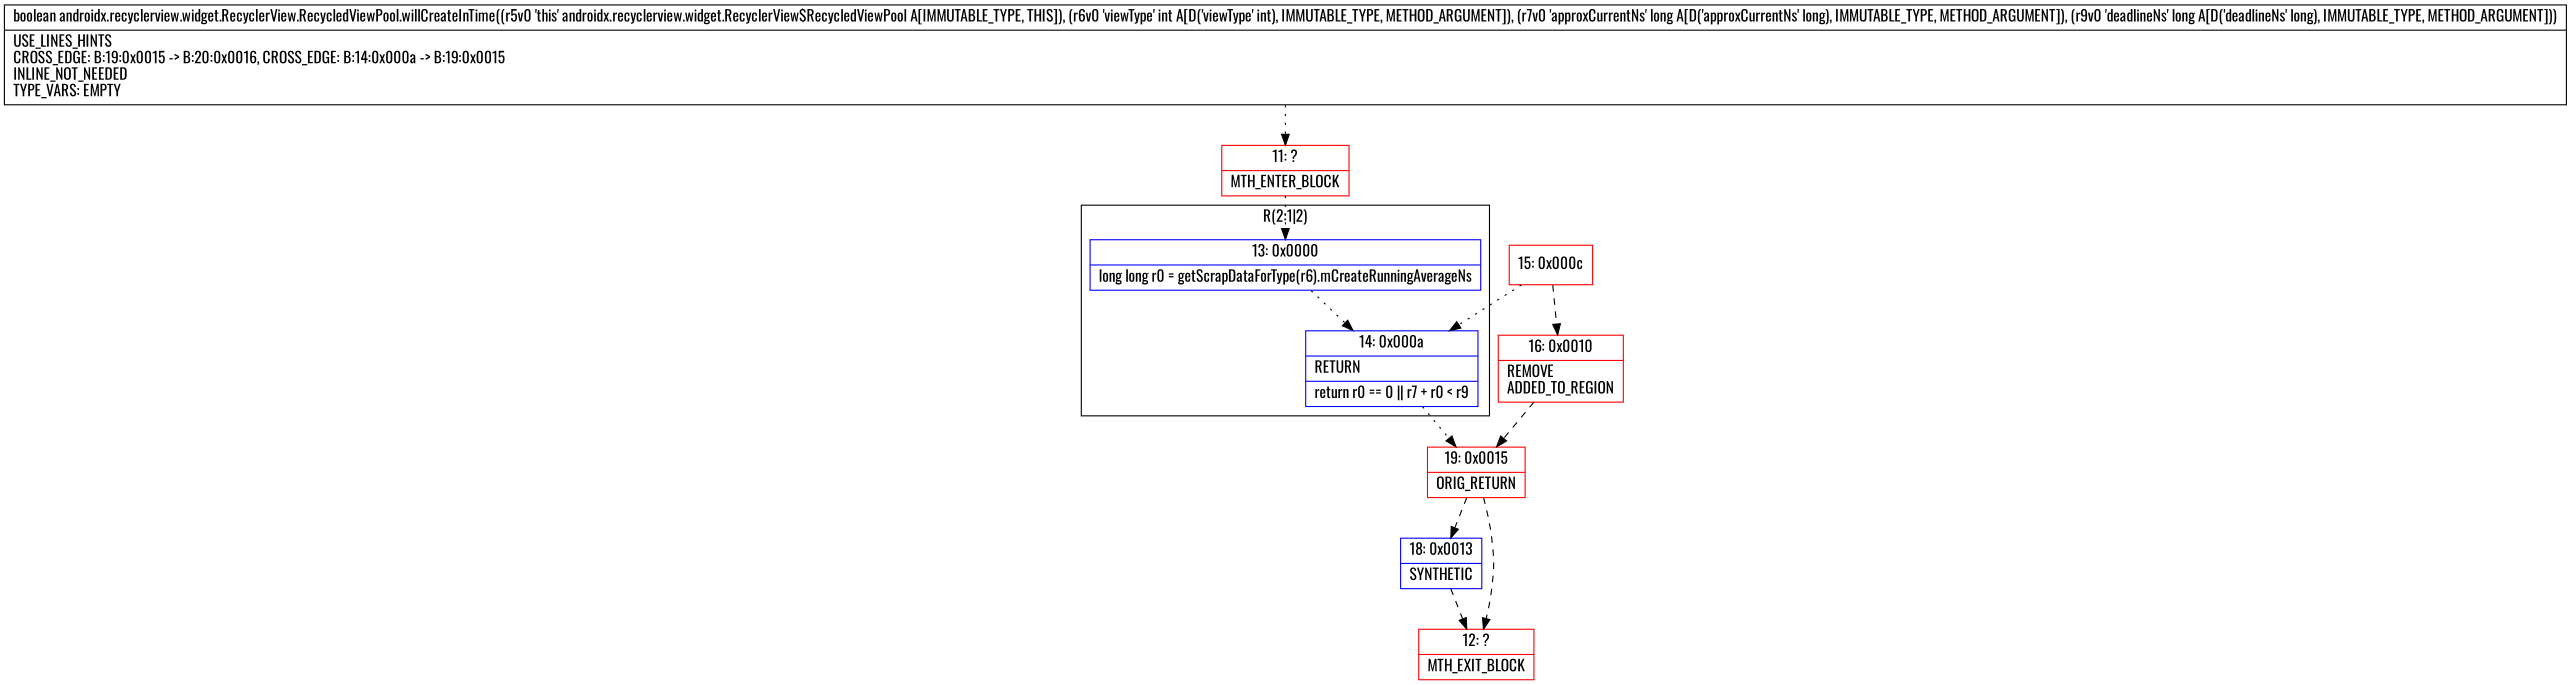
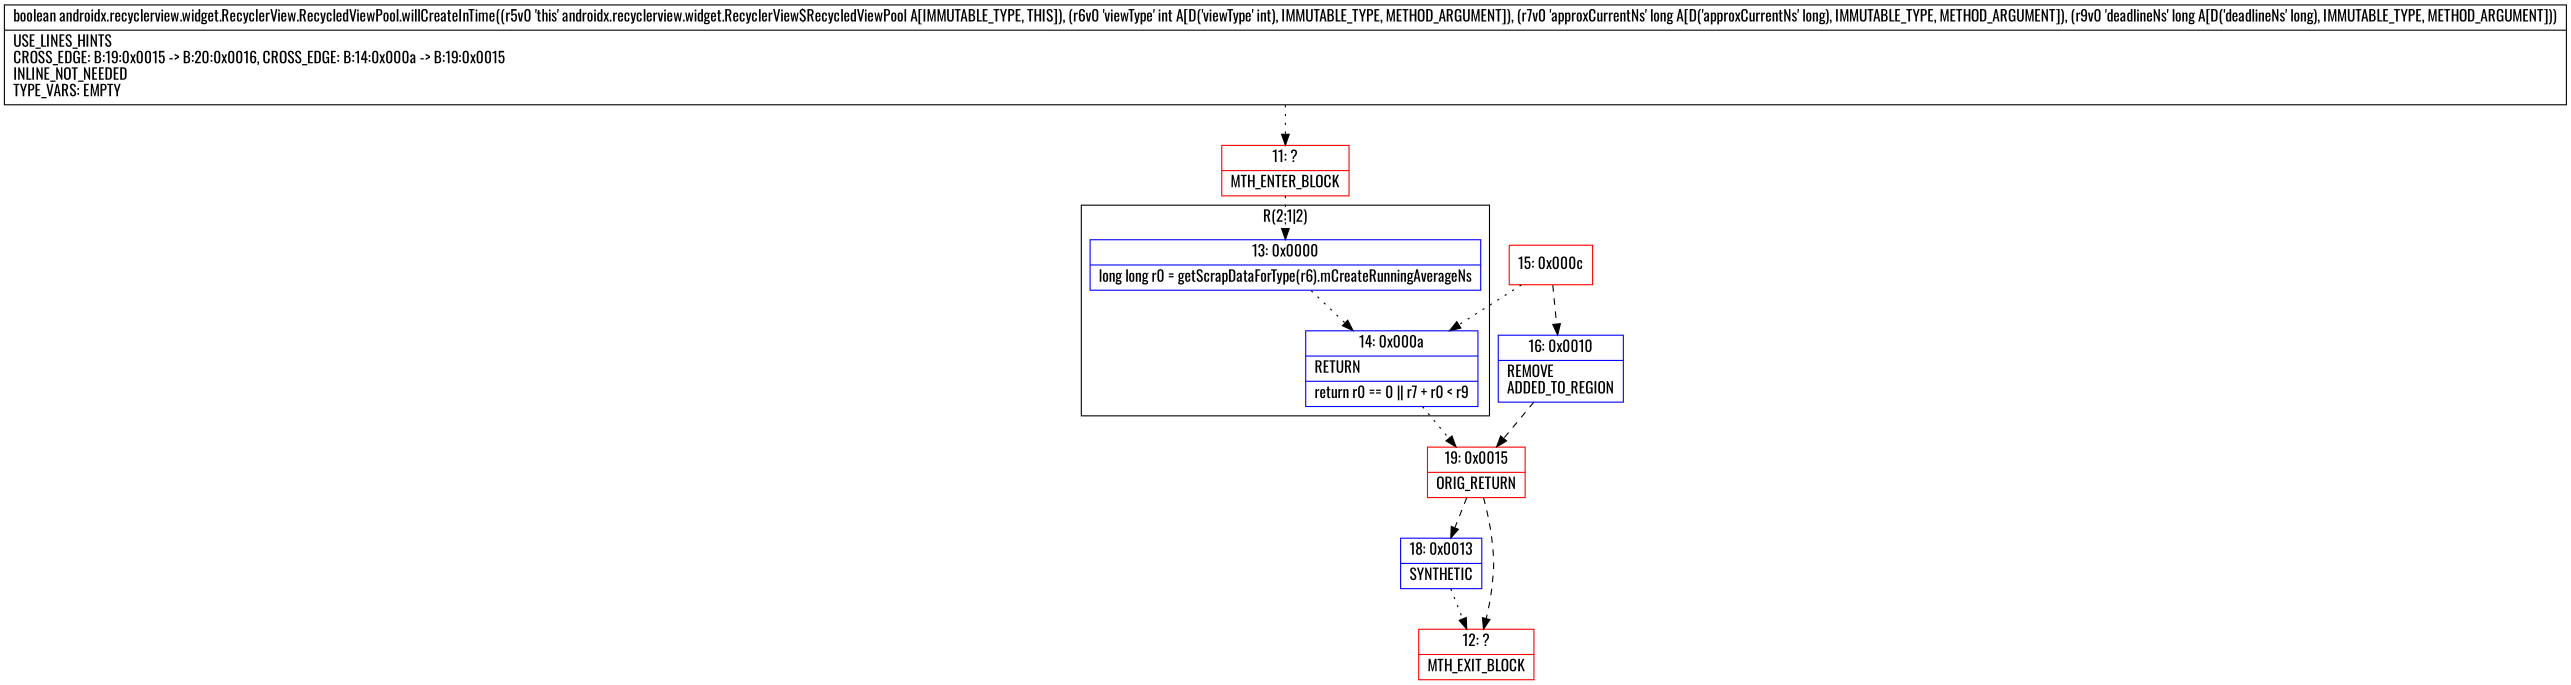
(1561, 369) -> (1561, 369)
(1457, 604) -> (1457, 604)
